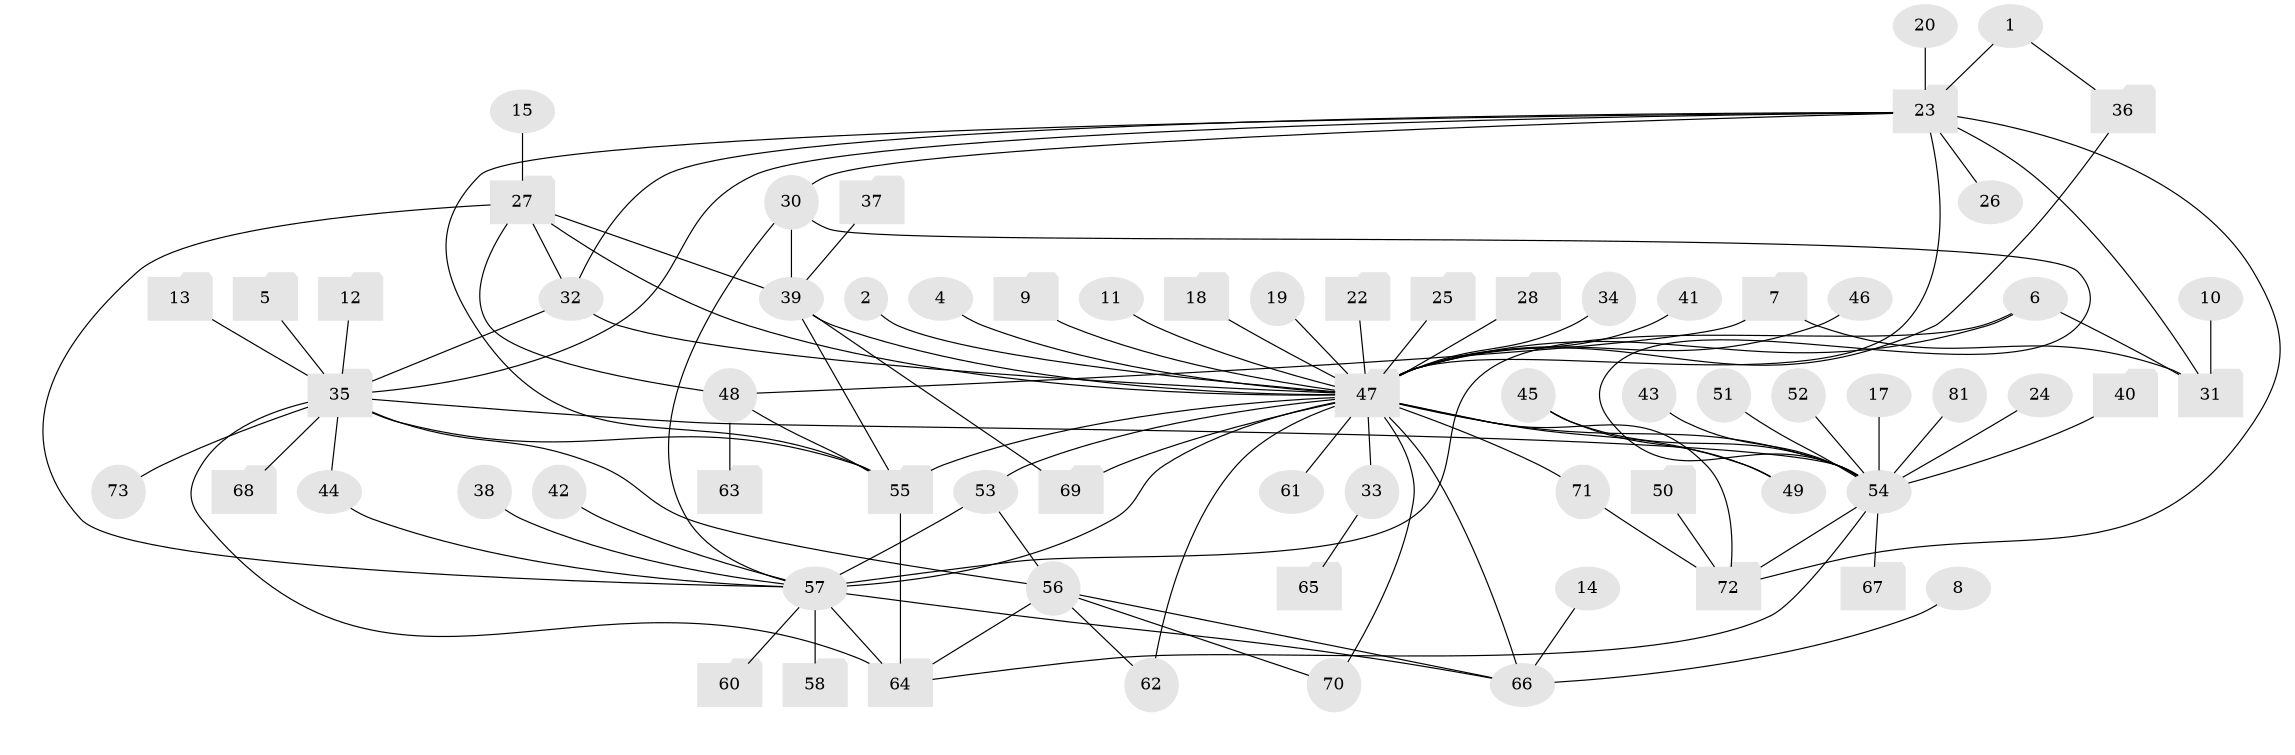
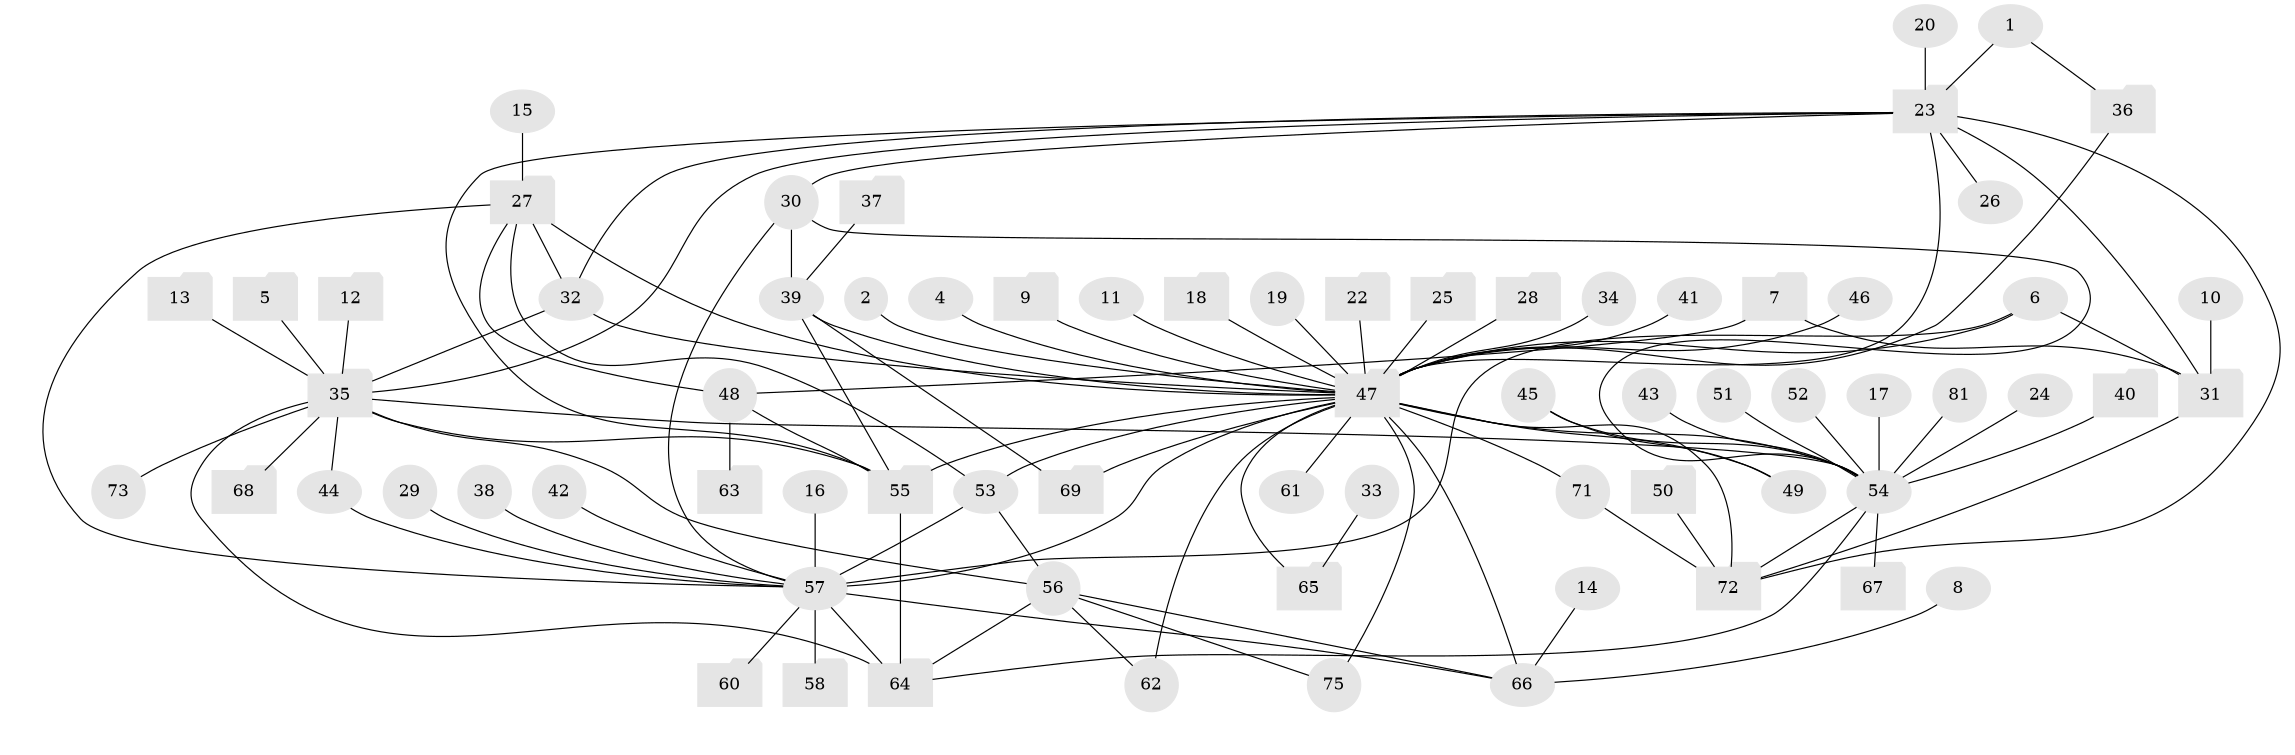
(659, 251) -> (702, 358)
(1370, 443) -> (1247, 469)
none -> (410, 492)
none -> (815, 492)
none -> (1973, 505)
(1334, 685) -> (1334, 685)
